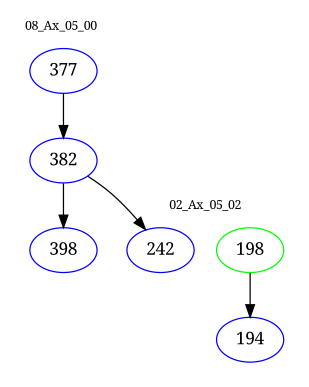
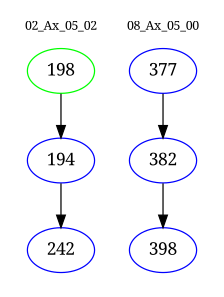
(125, 206) -> (61, 199)
